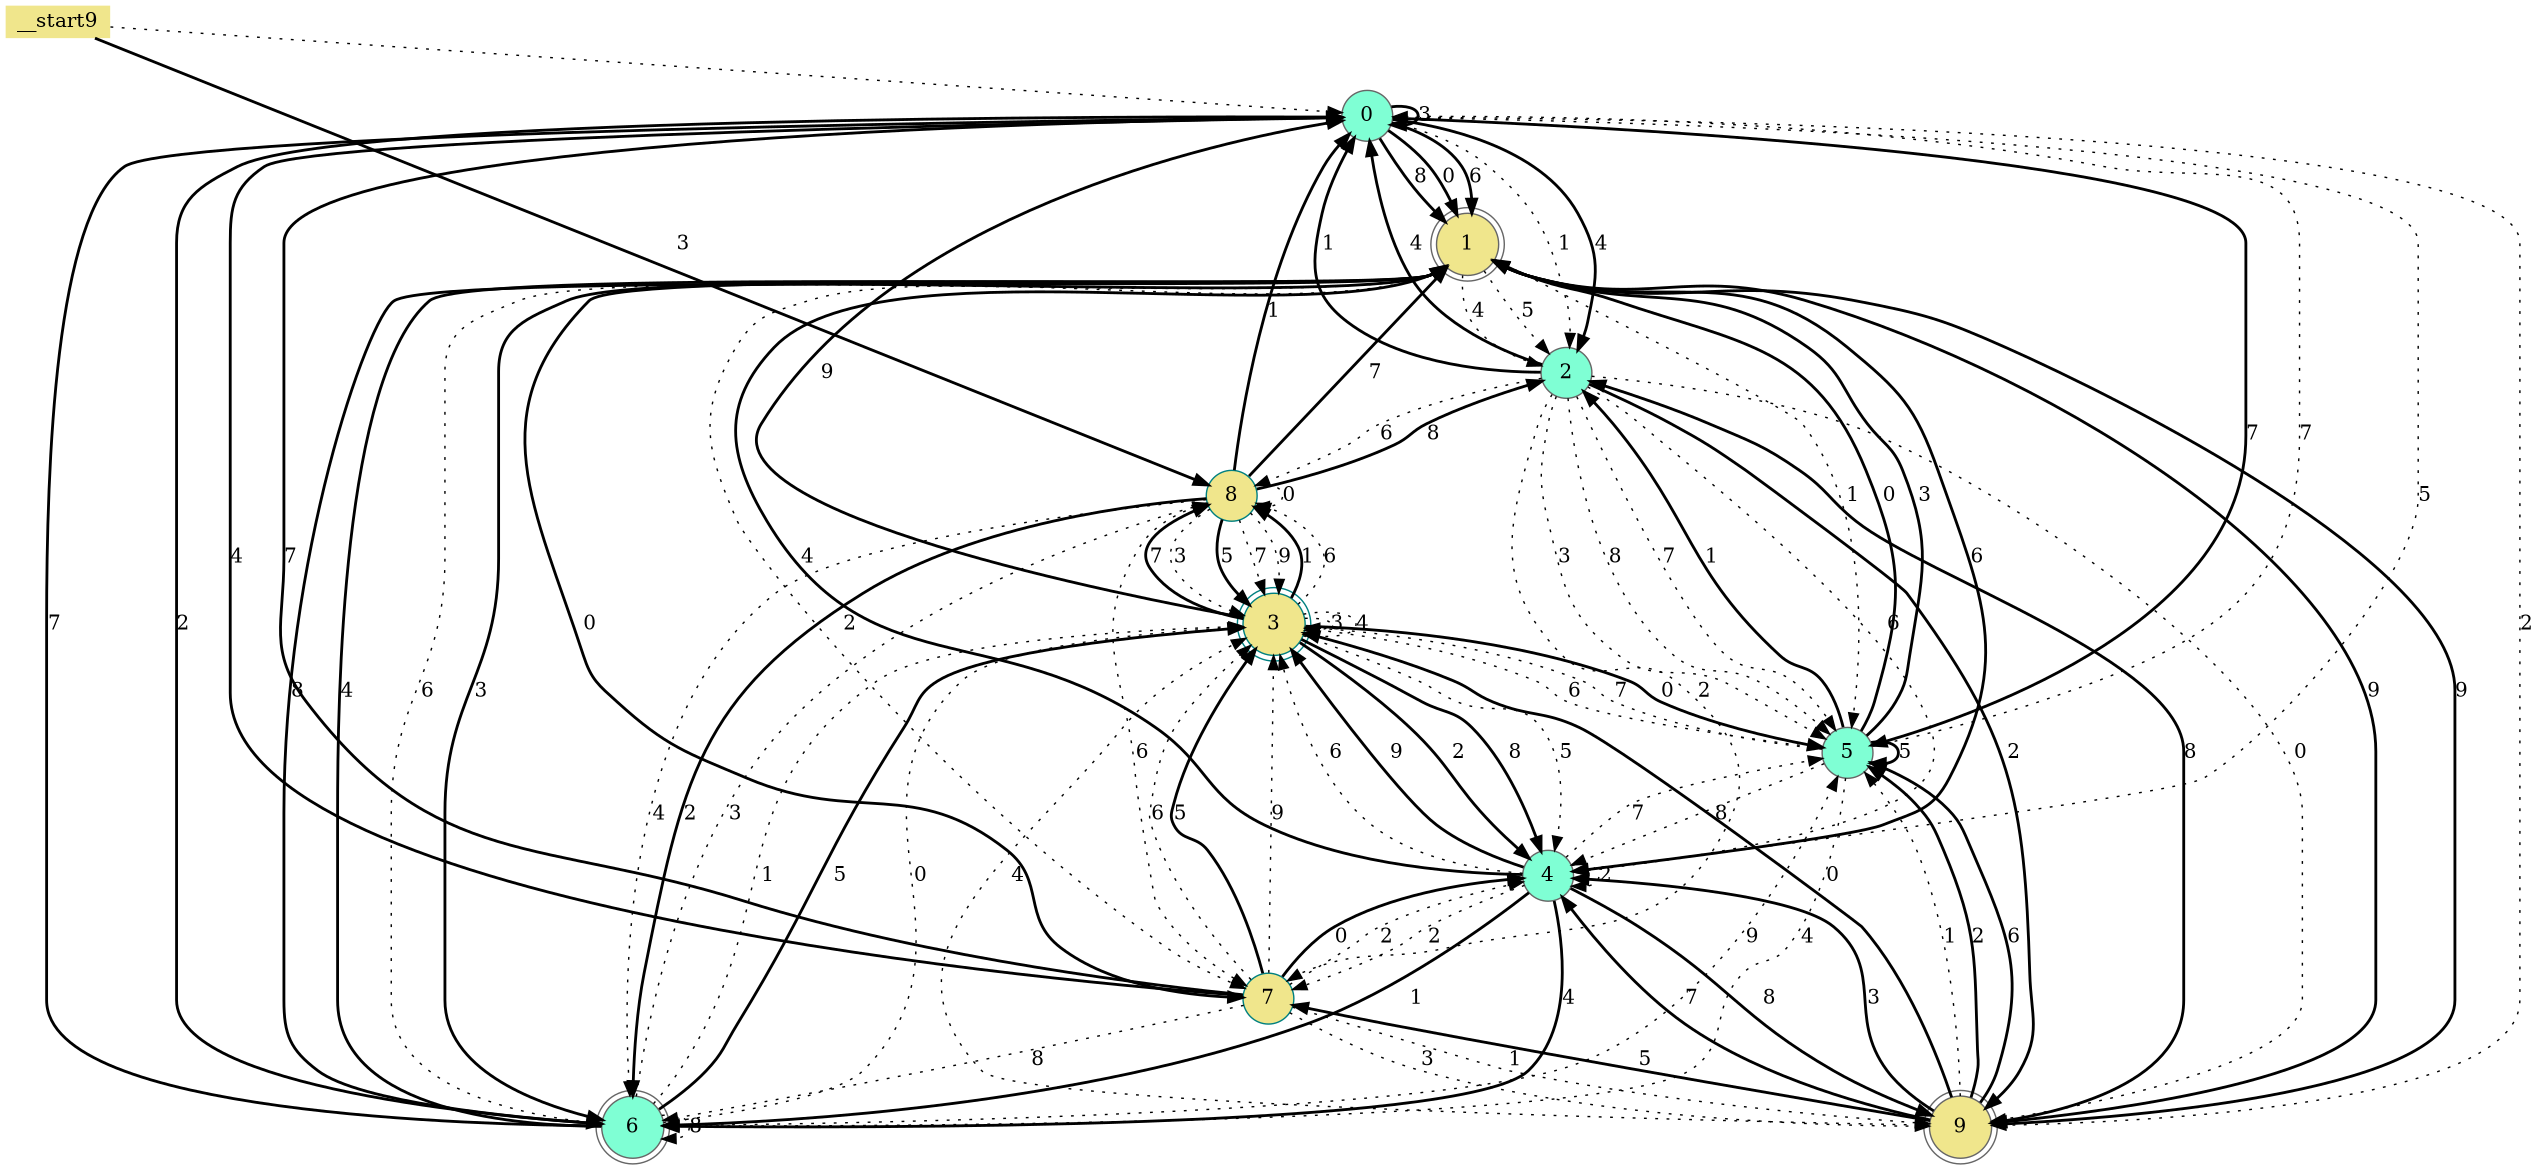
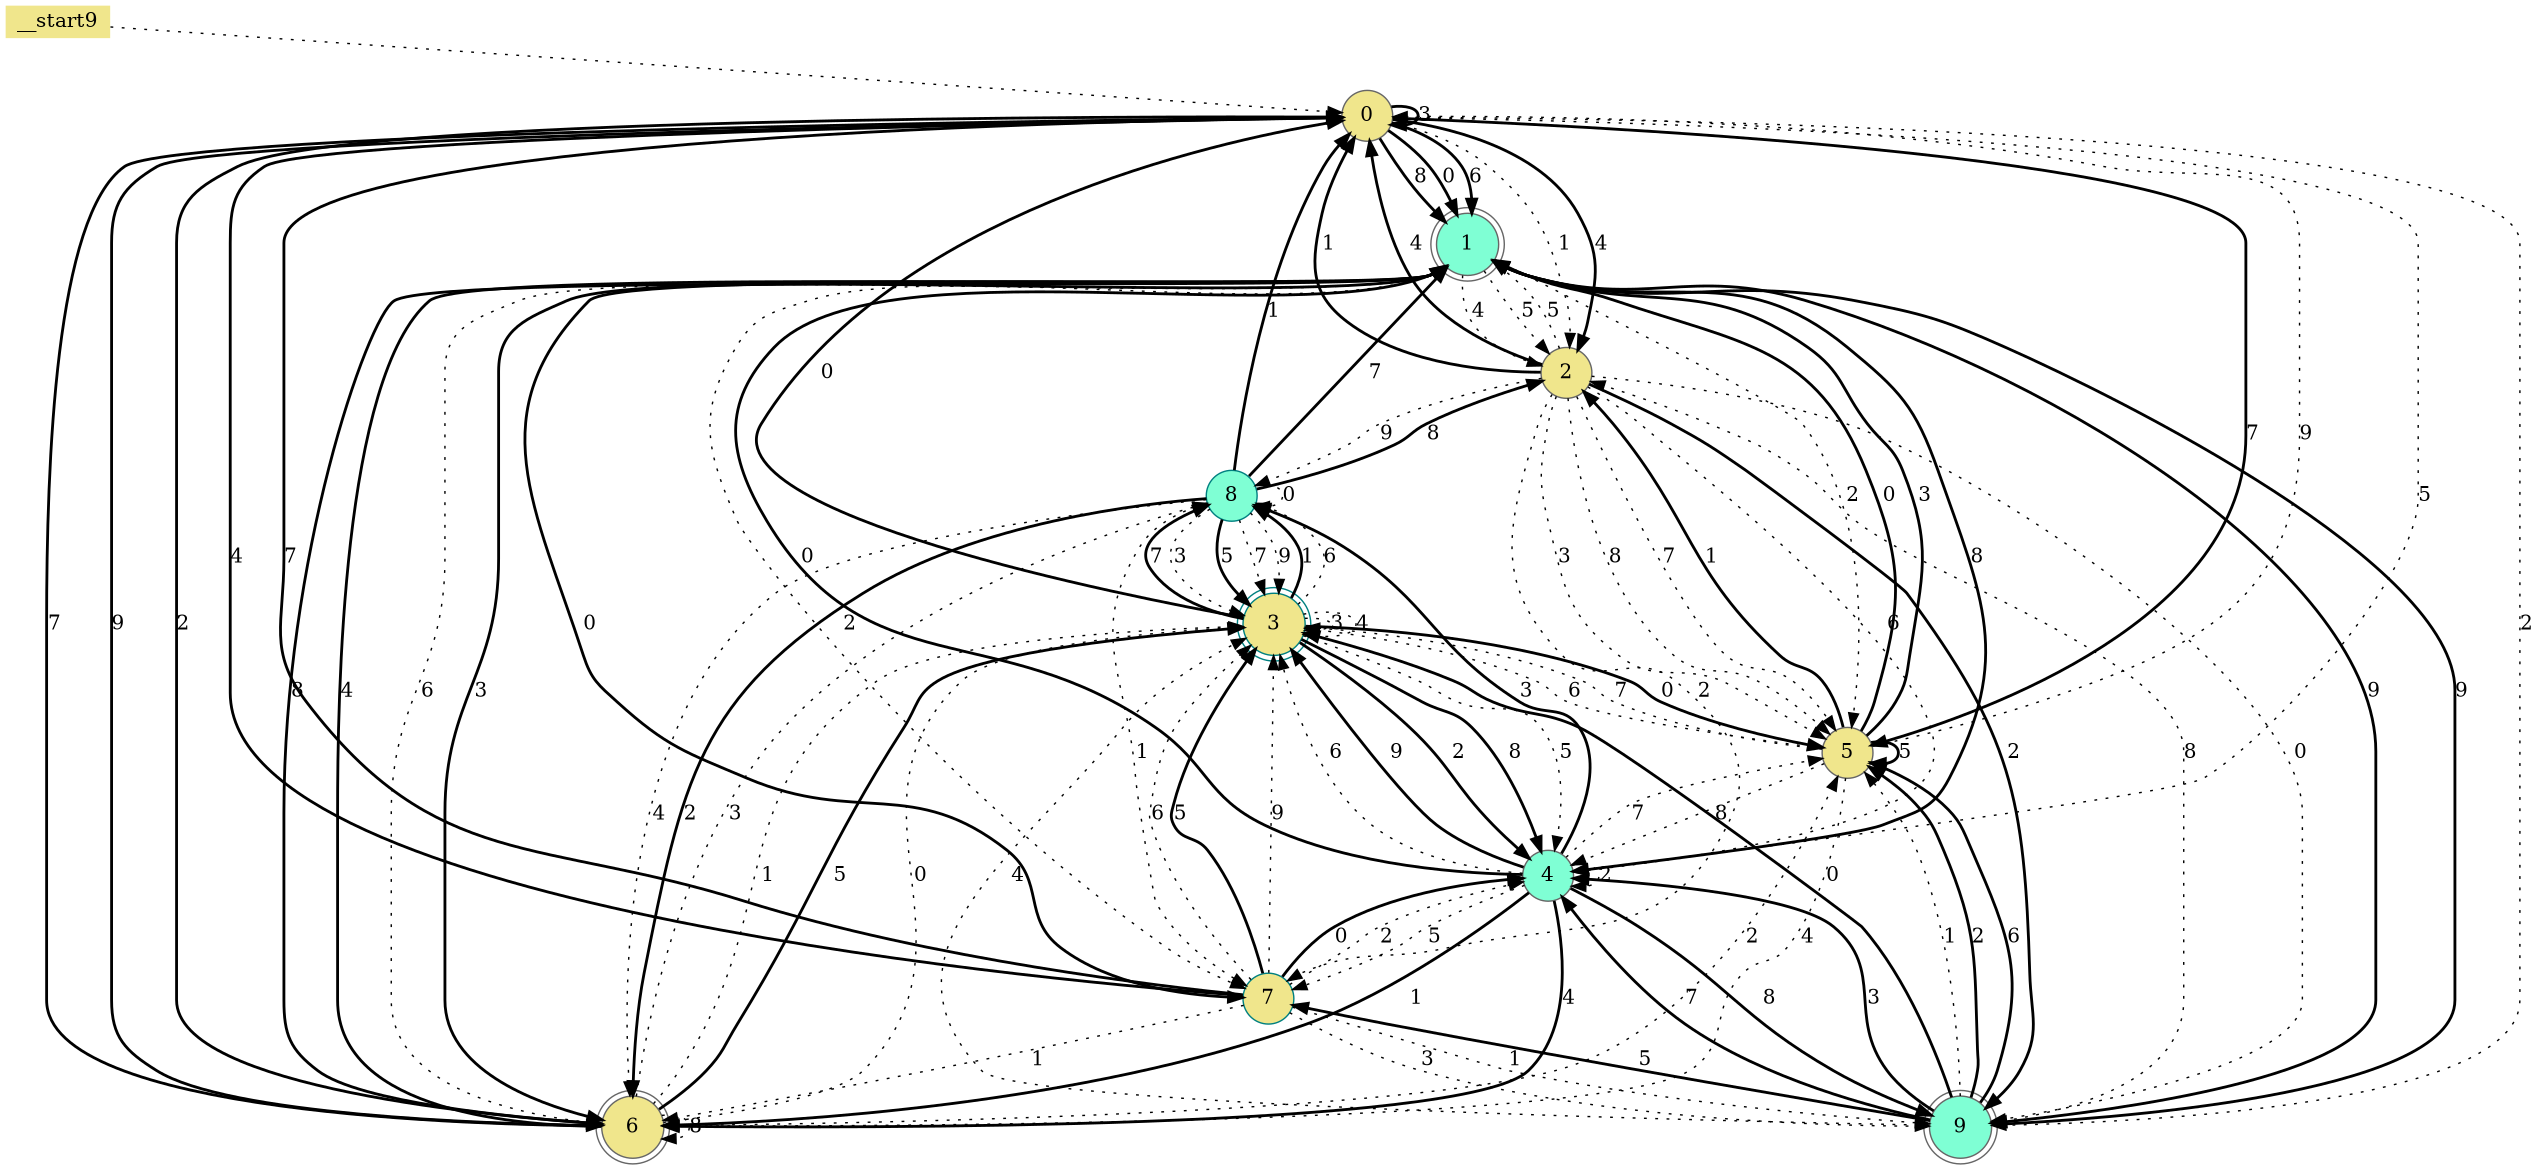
(1367, 116) -> (1367, 116)
none -> (112, 244)
(1468, 244) -> (1468, 244)
(645, 259) -> (1482, 675)
none -> (1538, 305)
(828, 373) -> (828, 373)
(1566, 373) -> (1566, 373)
(1387, 434) -> (1387, 434)
(2307, 434) -> (2307, 434)
(1232, 496) -> (1232, 496)
(1853, 496) -> (1853, 496)
(808, 557) -> (808, 557)
(1978, 557) -> (1978, 557)
(2147, 691) -> (2147, 691)
(1143, 753) -> (1143, 753)
(1848, 753) -> (1848, 753)
(1435, 937) -> (1435, 937)
(1753, 937) -> (1753, 937)
(1038, 1060) -> (1038, 1060)
(633, 1127) -> (633, 1127)
(1961, 1127) -> (1961, 1127)
